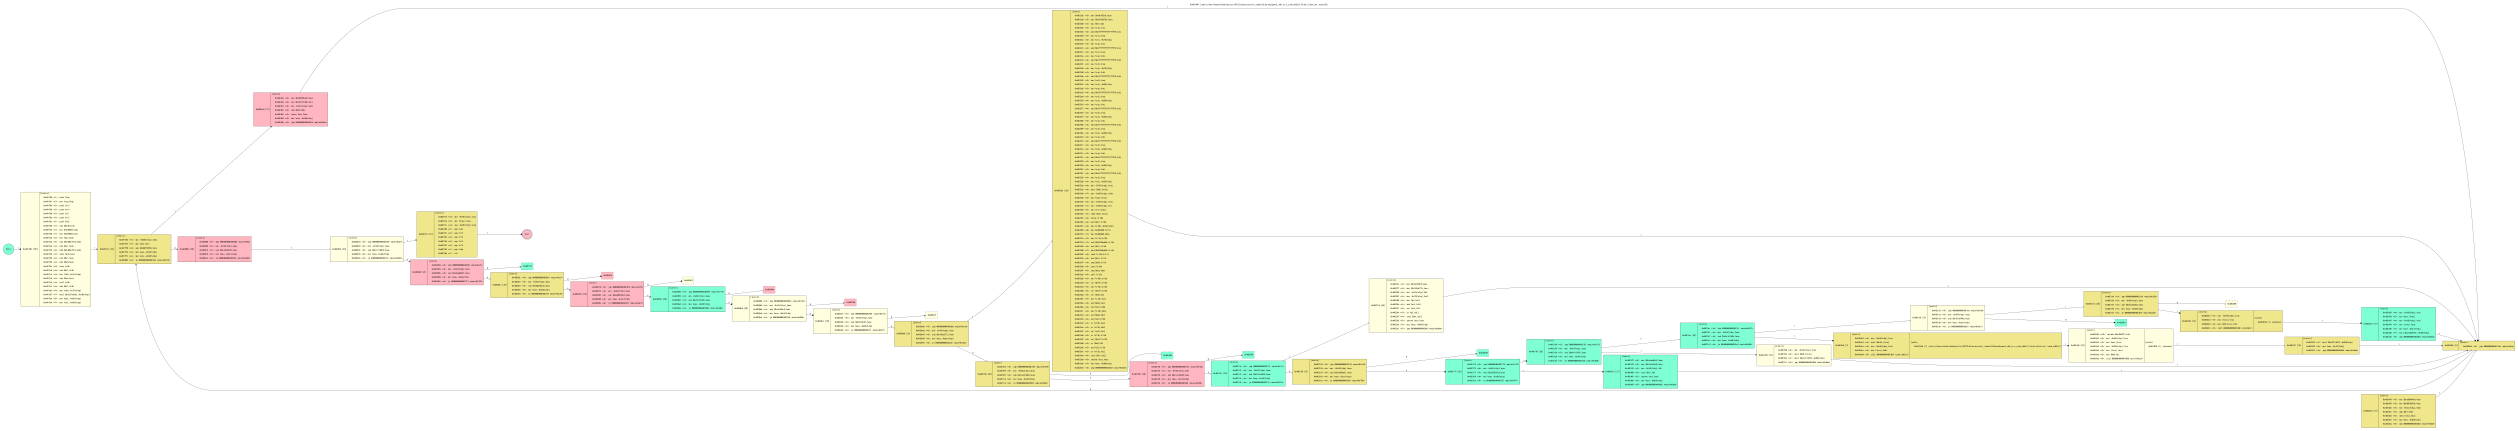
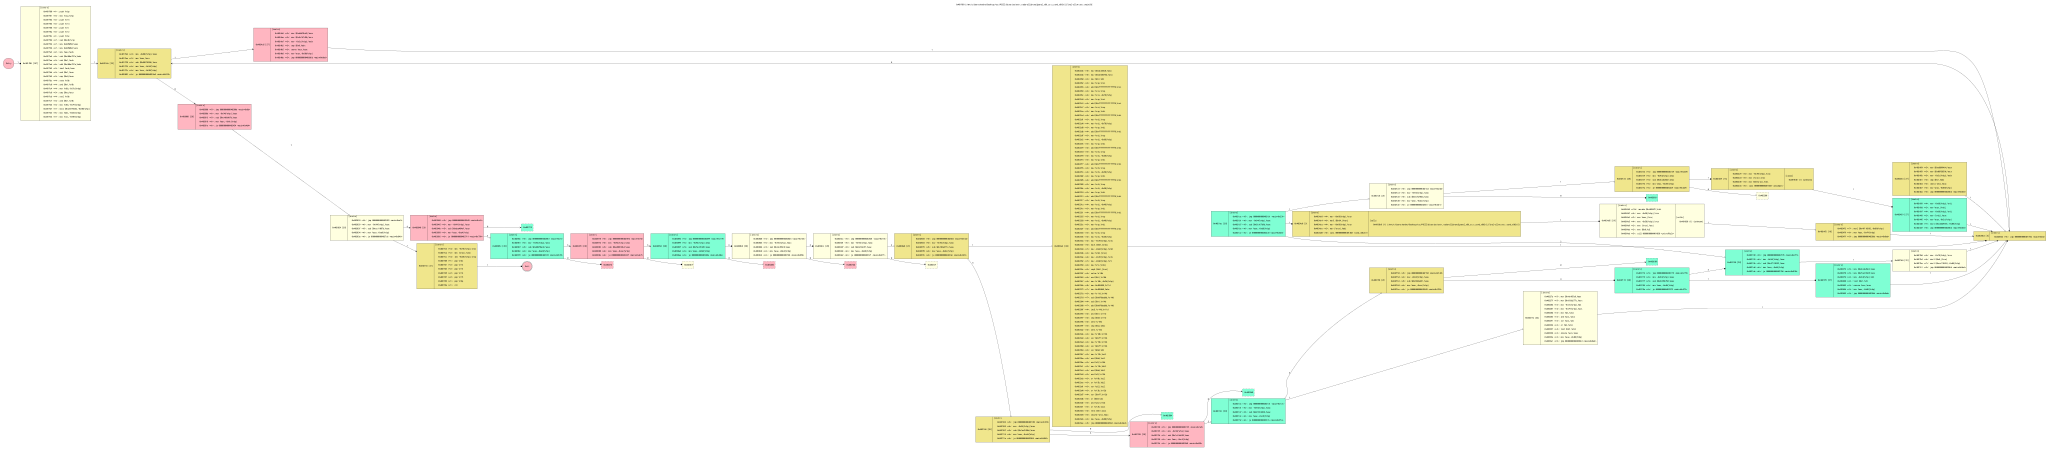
(9, 249) -> (9, 64)
(527, 285) -> (527, 246)
(1640, 344) -> (1505, 243)
